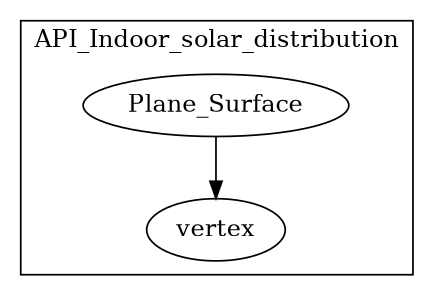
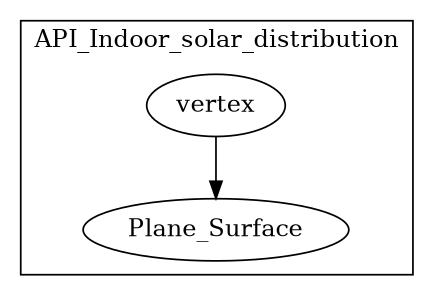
(216, 159) -> (216, 159)
